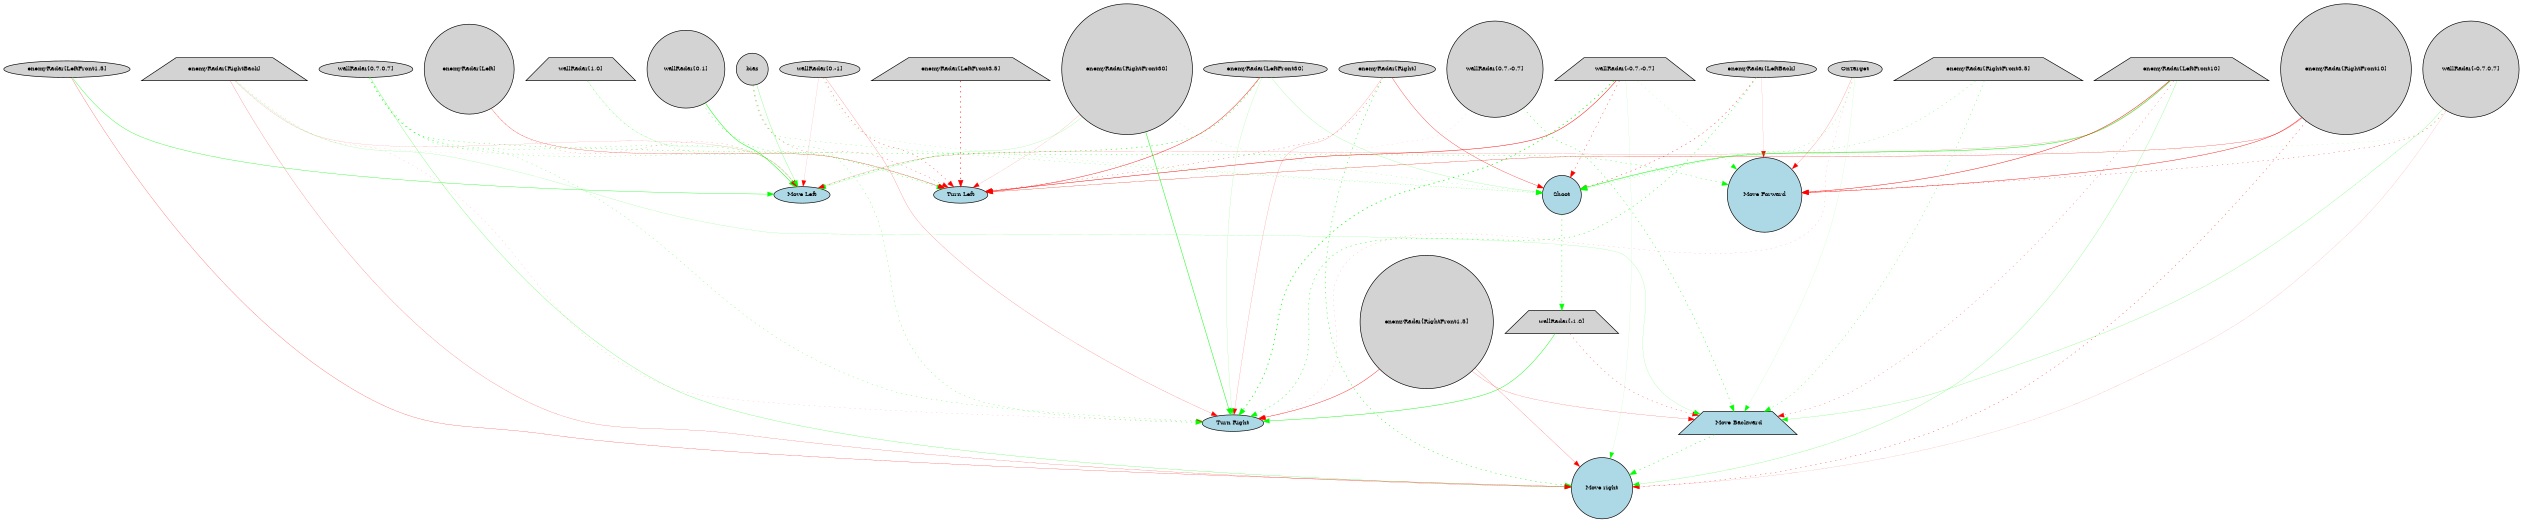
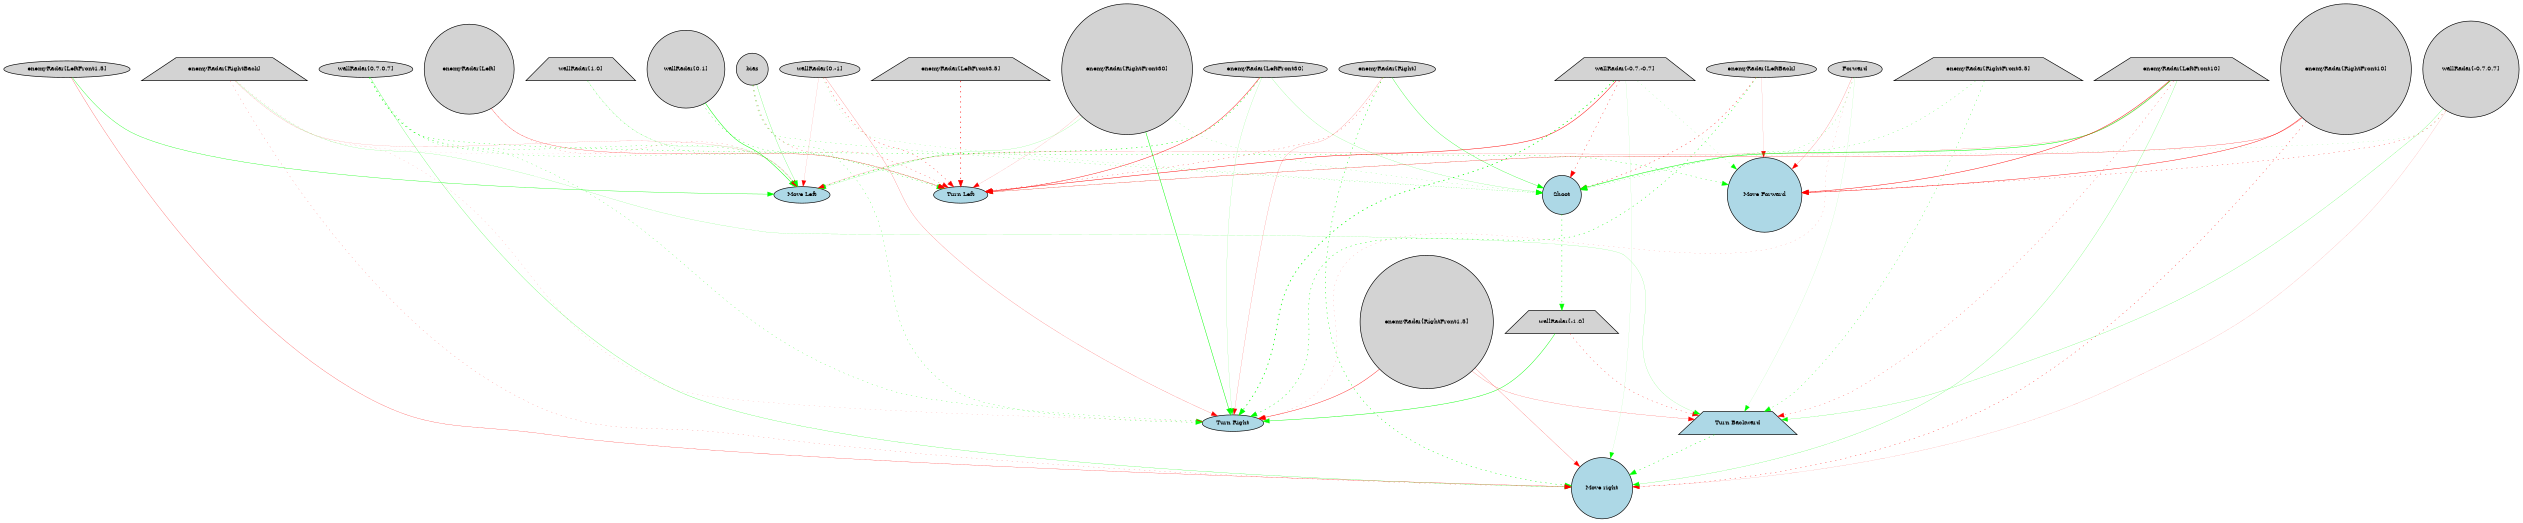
(1495, 69) -> none
(1855, 69) -> (1855, 69)
(1455, 145) -> (1455, 145)
(1738, 423) -> (1738, 423)
(823, 444) -> (823, 444)
